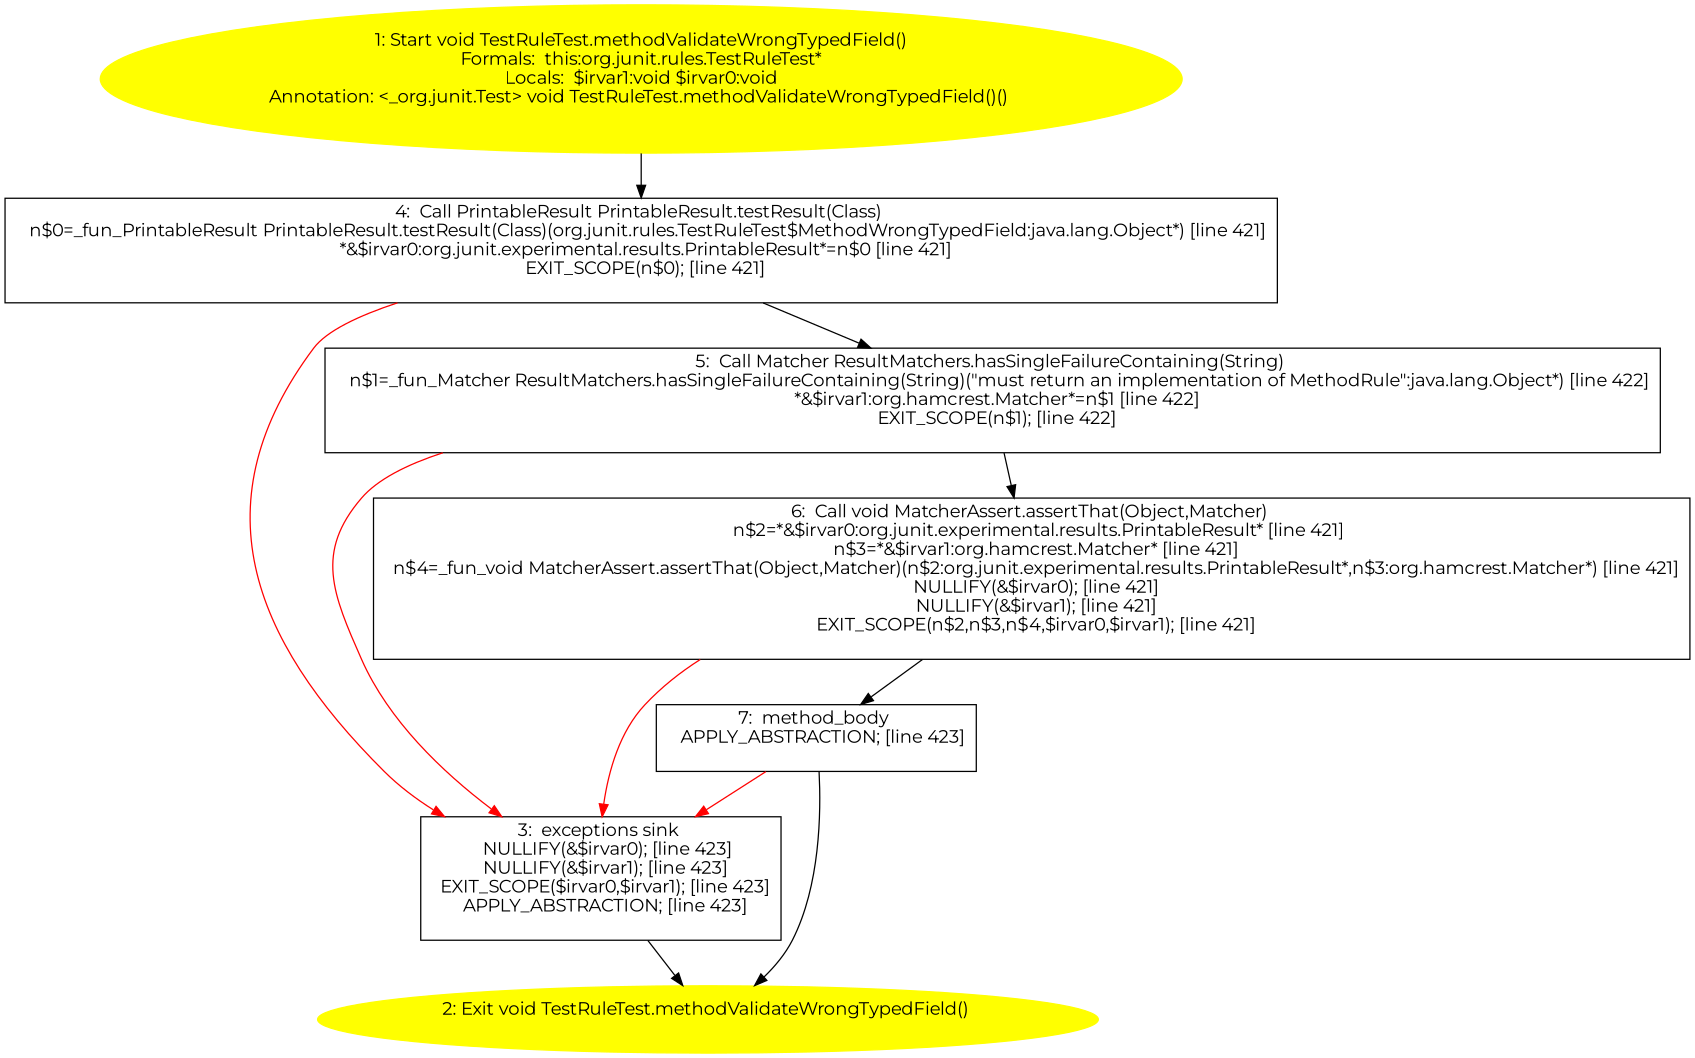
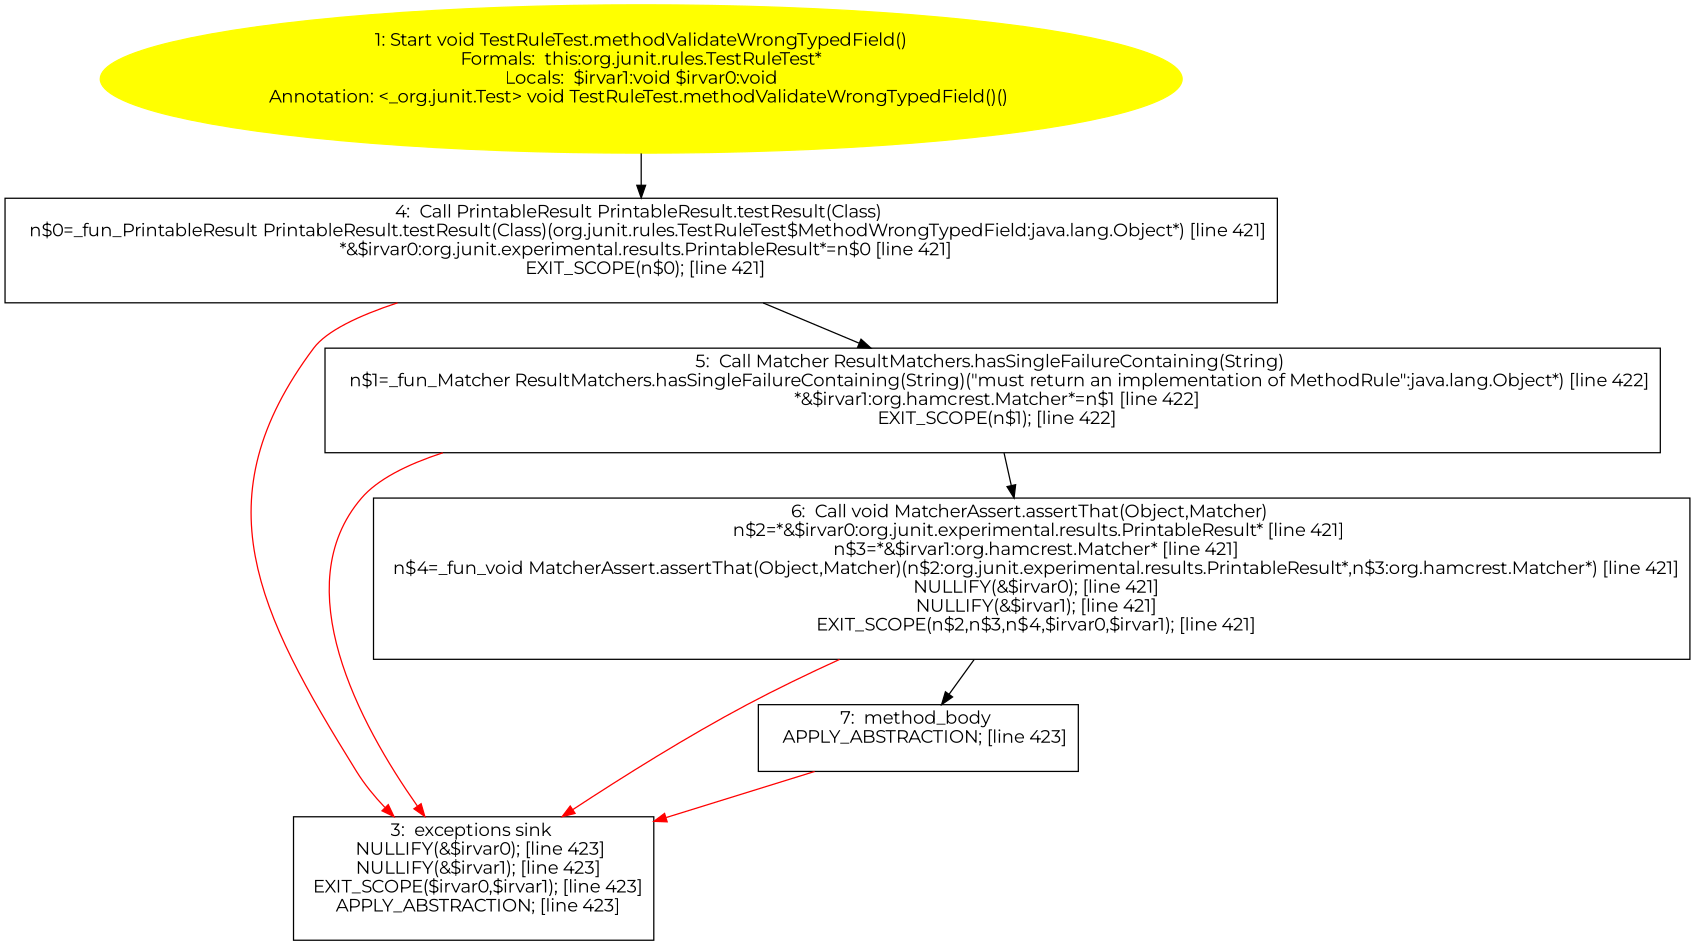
(708, 1019) -> none
